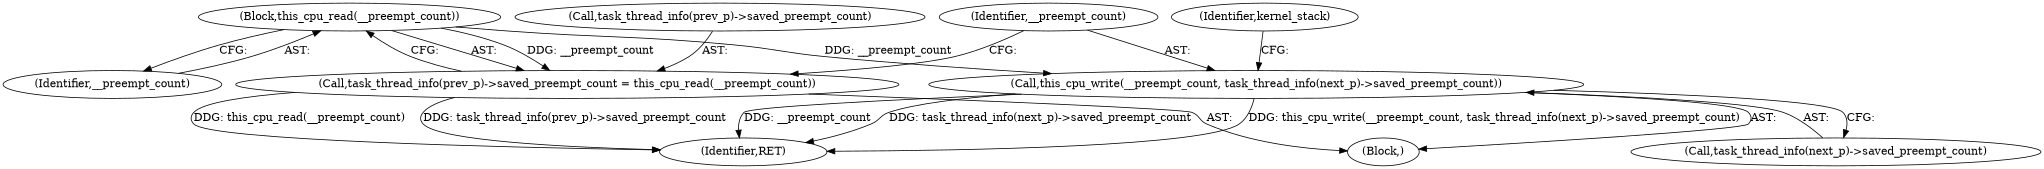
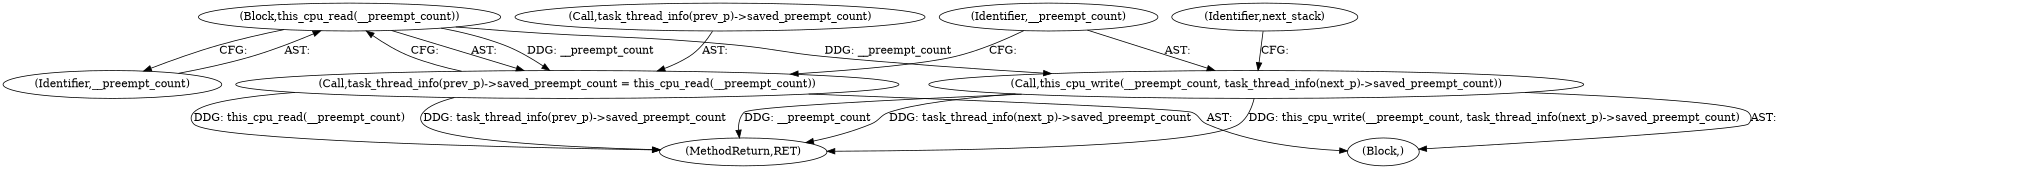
(1265, 17) -> (1265, 17)
(743, 152) -> (743, 152)
(1836, 152) -> none
